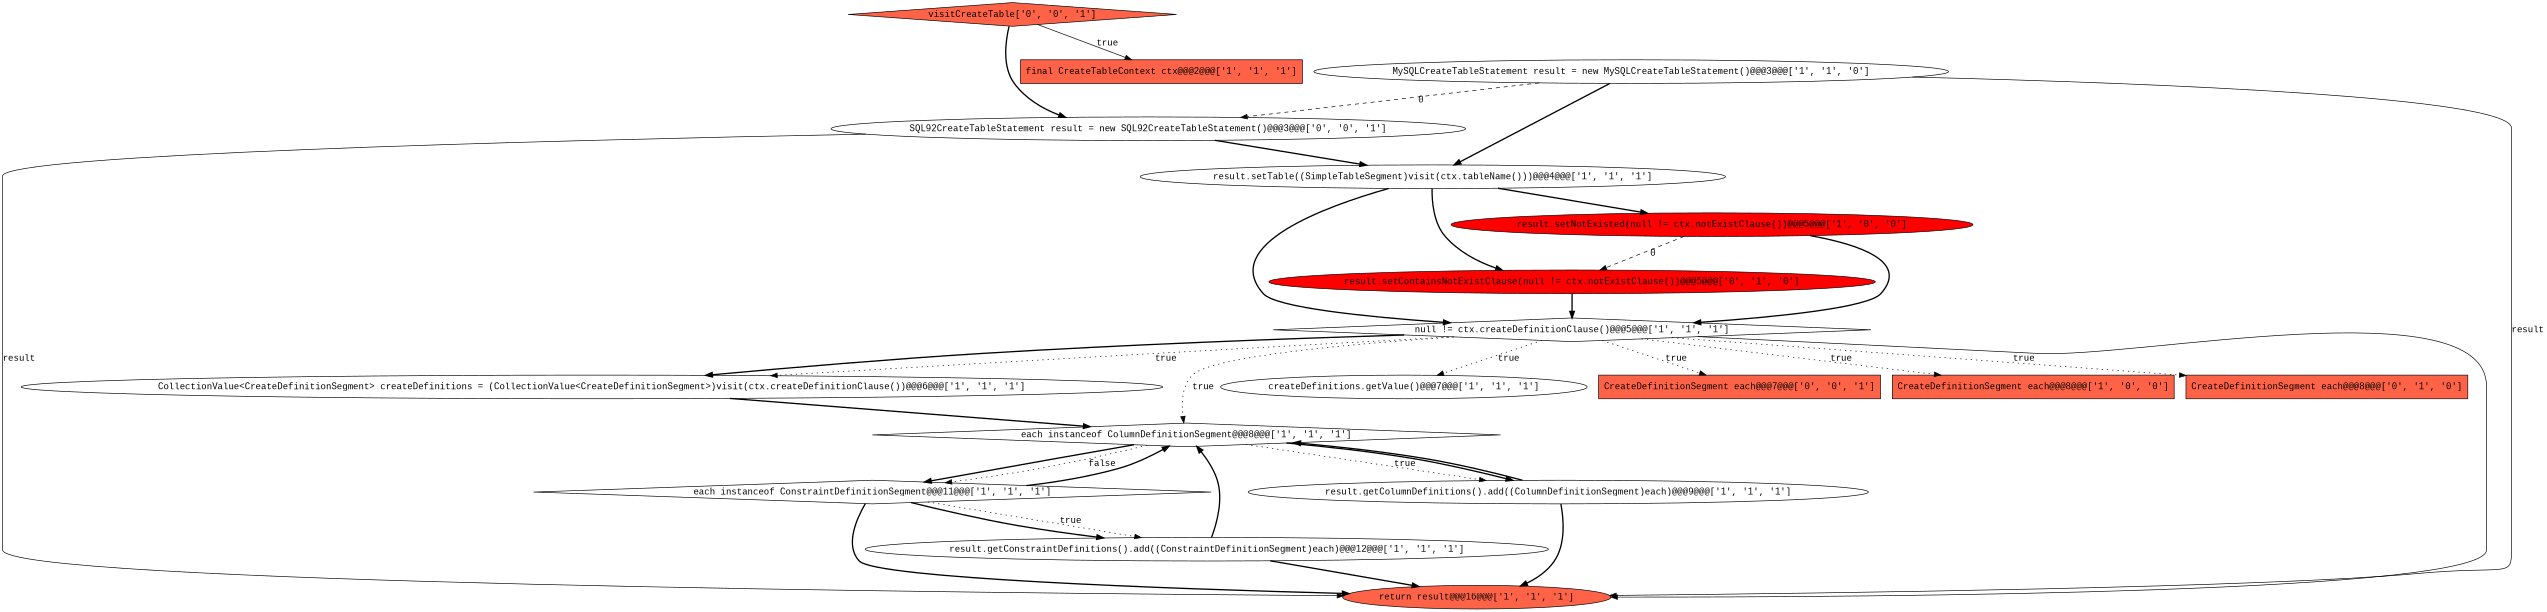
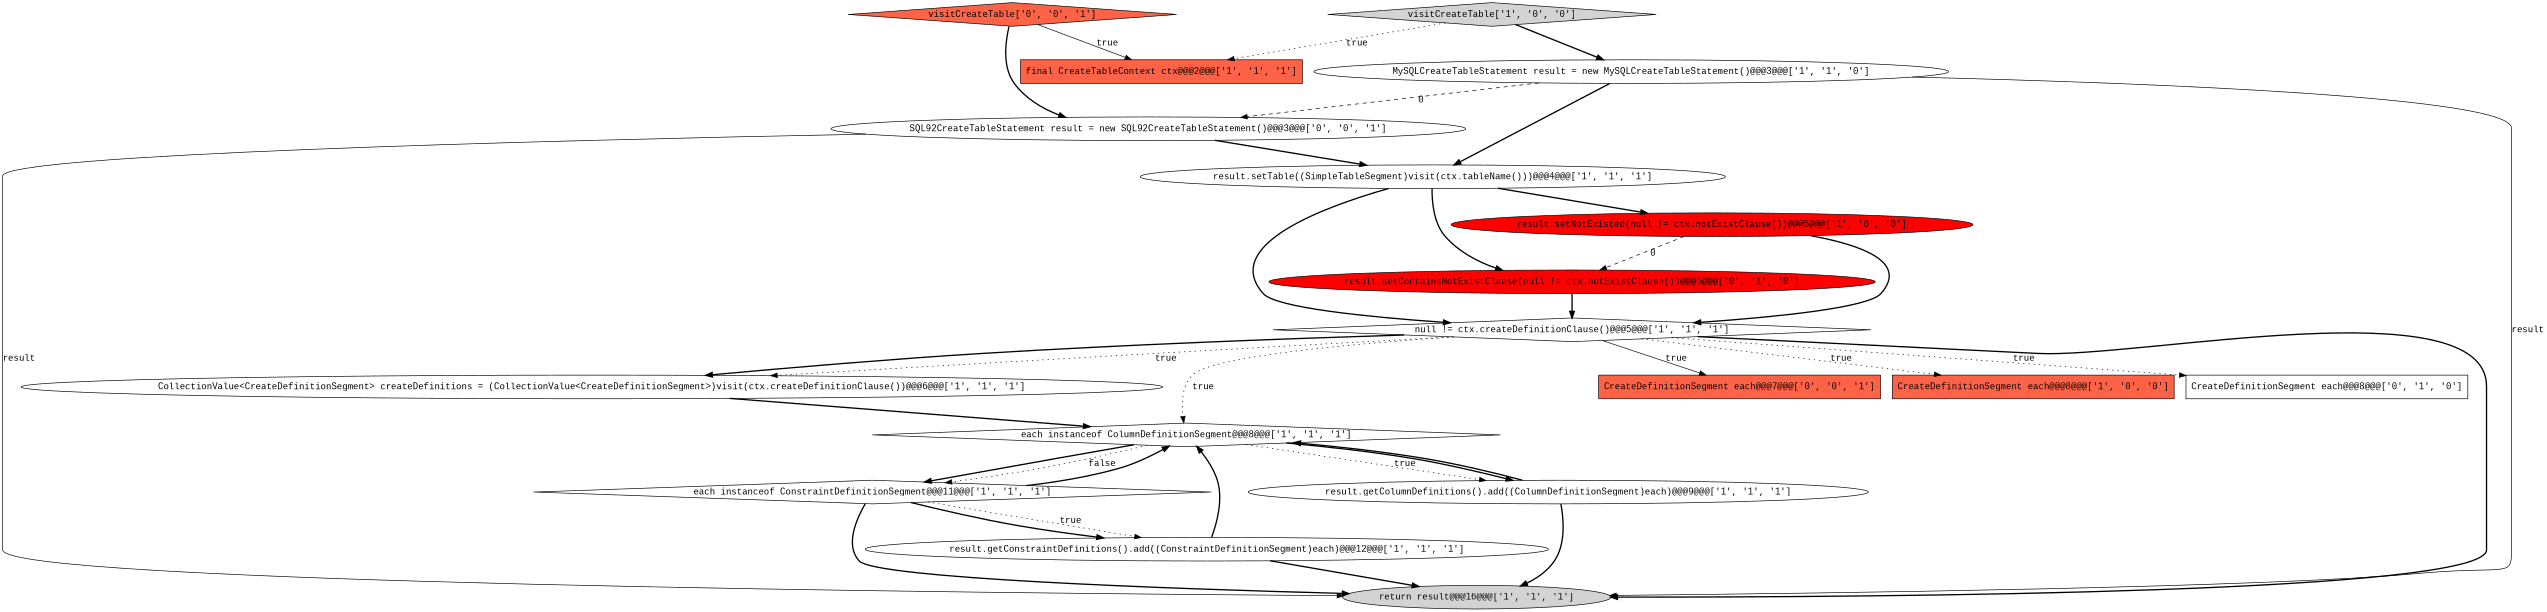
none -> (1492, 14)
(1651, 357) -> (1651, 357)
(1404, 387) -> none
(2327, 387) -> (2327, 387)
(2487, 499) -> (2487, 499)
(1477, 597) -> (1477, 597)
